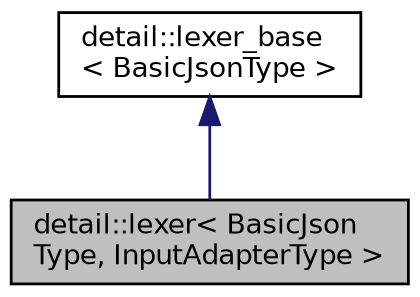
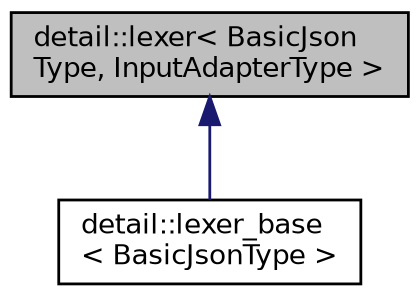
(210, 163) -> (210, 163)
